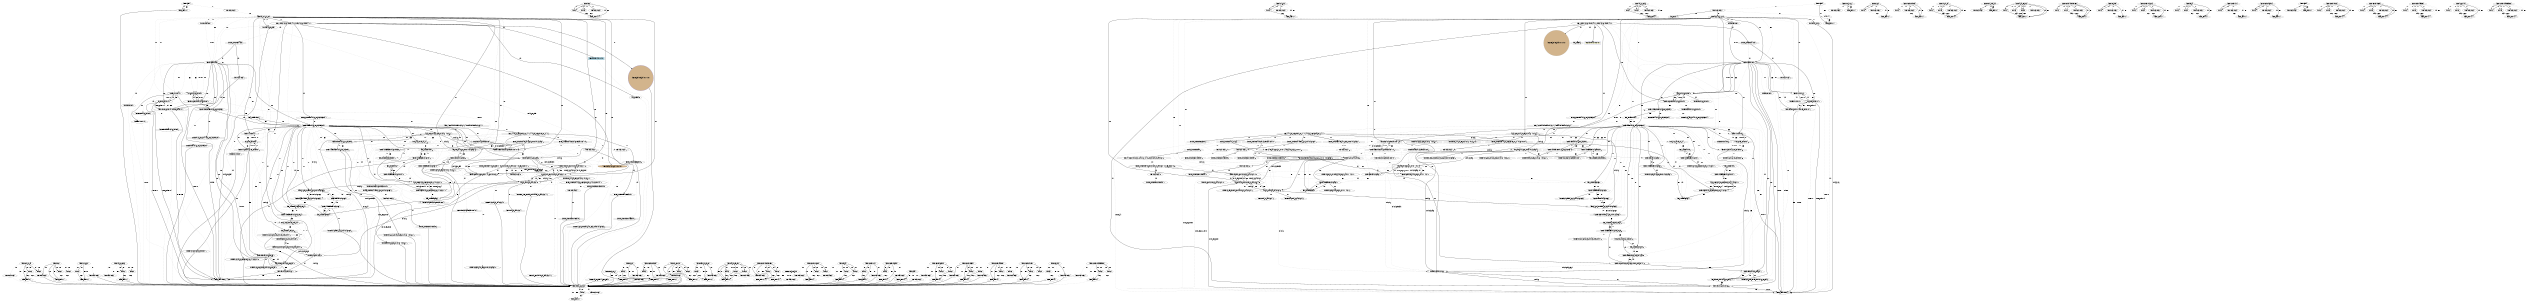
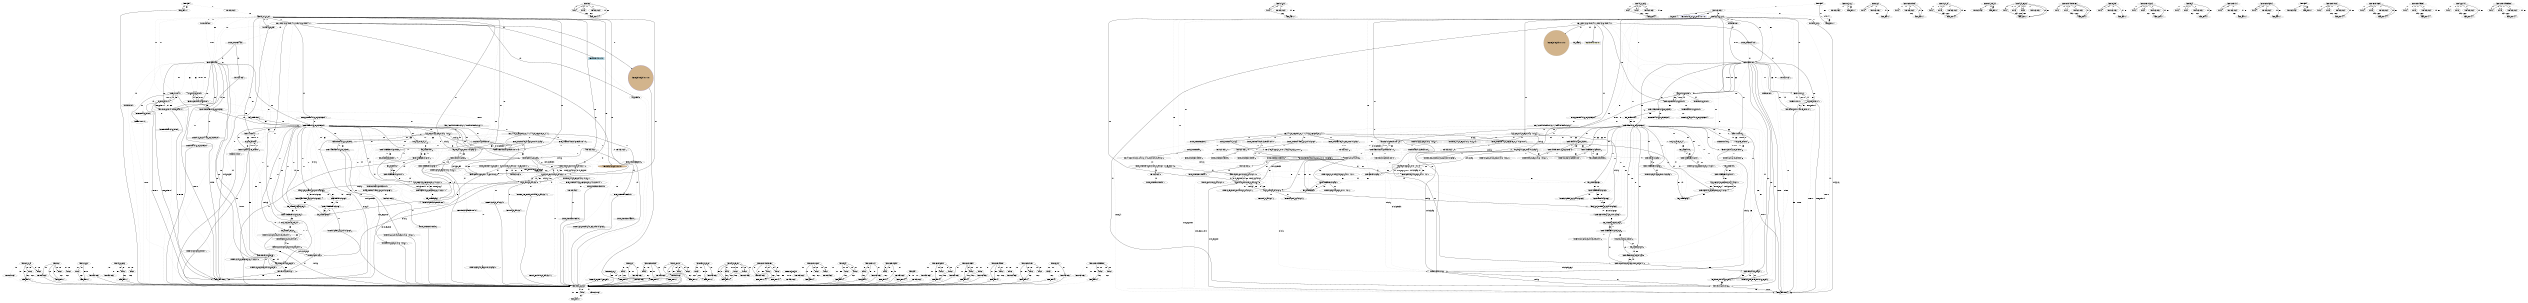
none -> (1694, 17)
(462, 91) -> none
